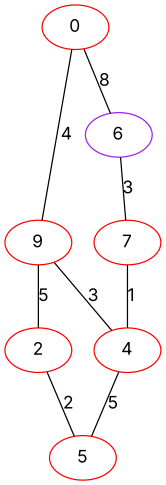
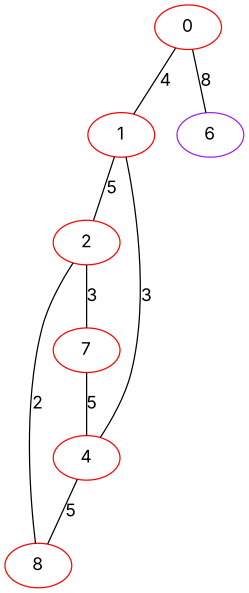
(123, 189) -> (87, 296)
(38, 243) -> (121, 135)
(132, 296) -> (92, 404)
(83, 458) -> (38, 566)
